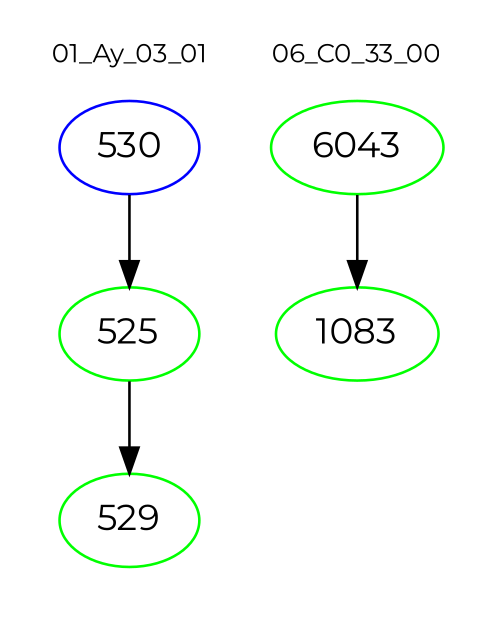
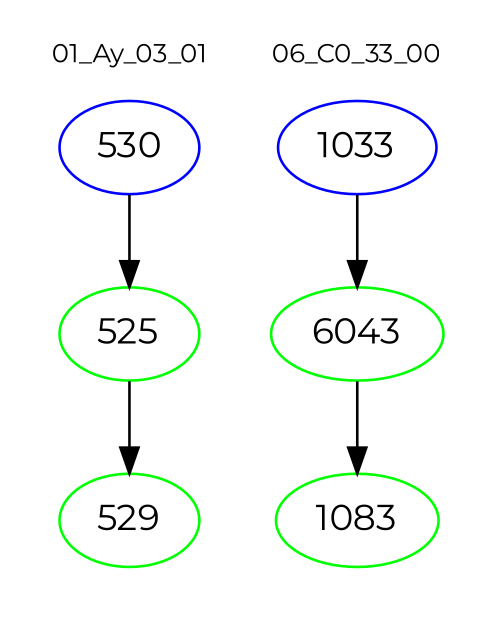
none -> (357, 148)
